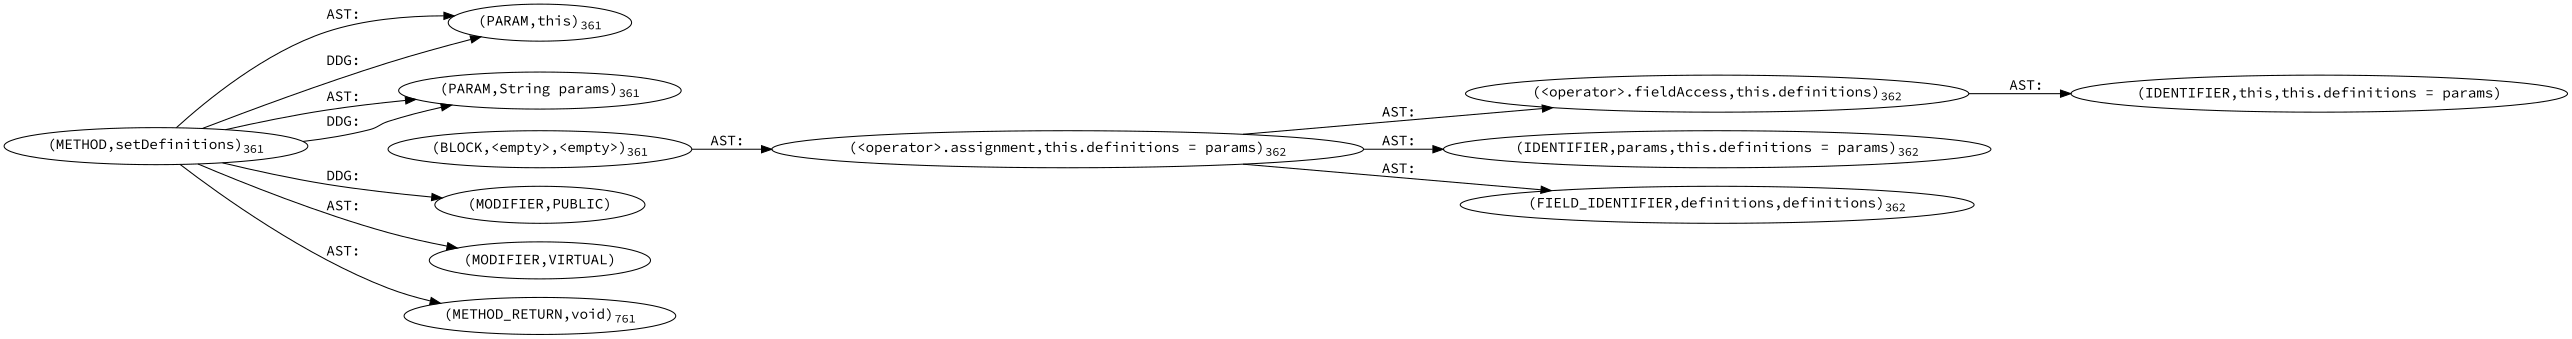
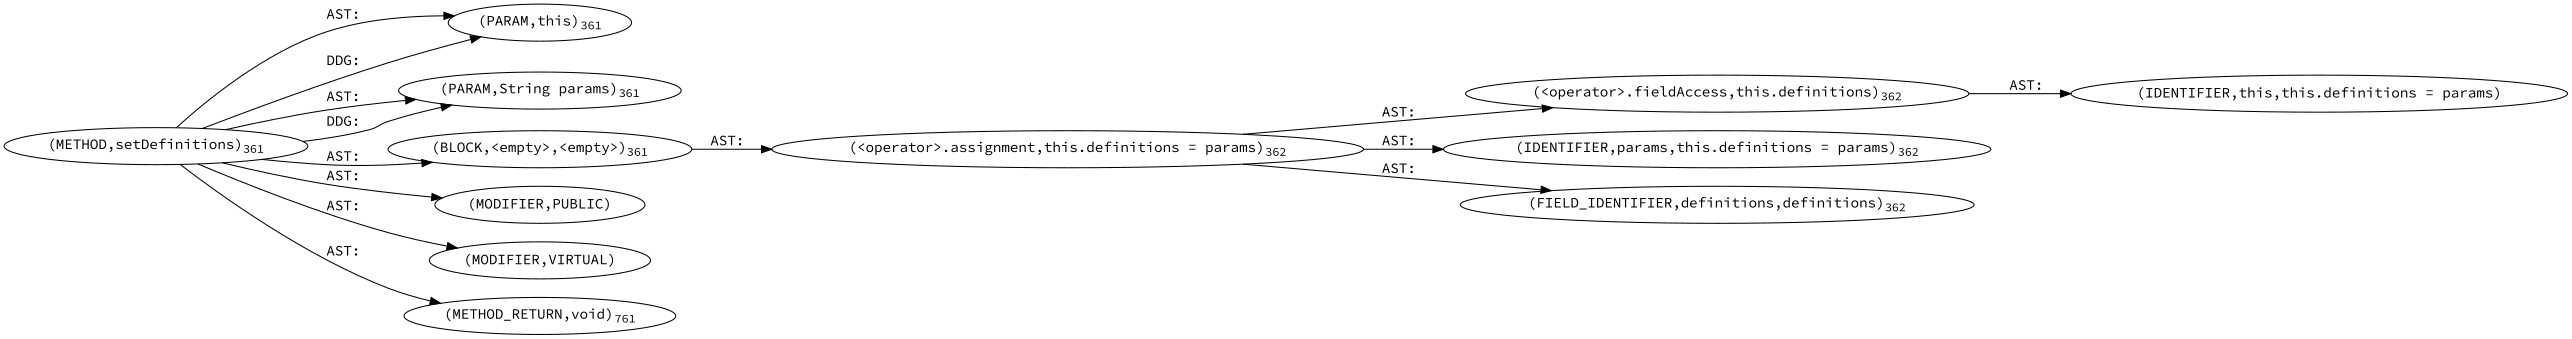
none -> (342, 165)
(348, 177) -> (348, 177)
